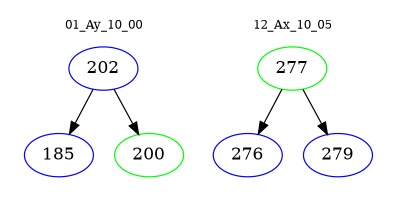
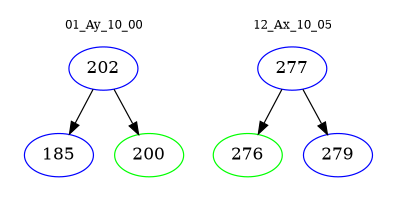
(292, 69) -> (292, 69)
(248, 155) -> (248, 155)
